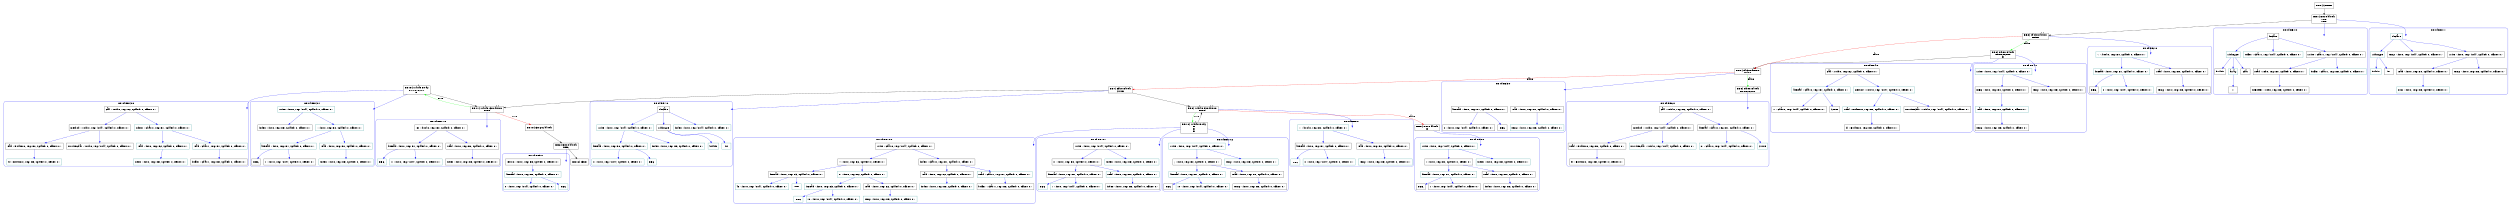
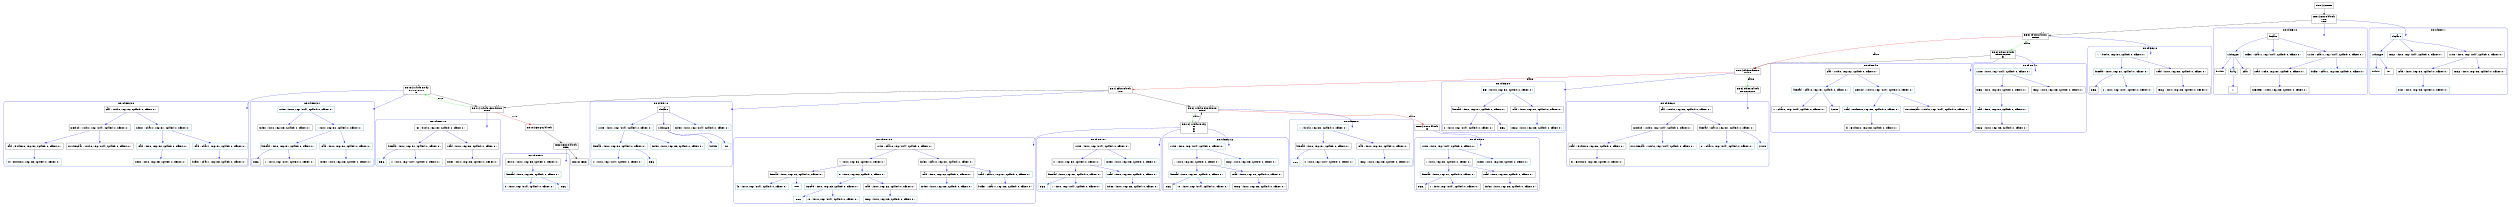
none -> (1508, 90)
(1120, 91) -> (1120, 91)
(1196, 117) -> (1196, 117)
